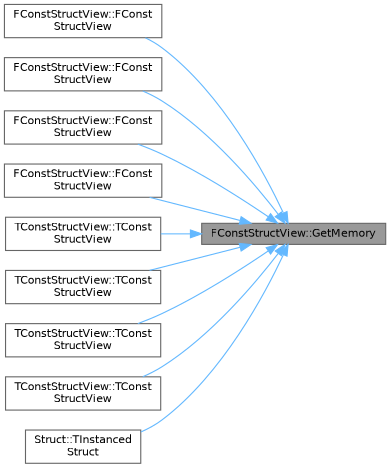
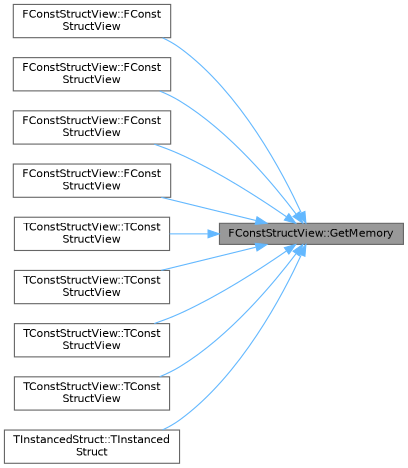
(83, 447) -> (92, 447)
